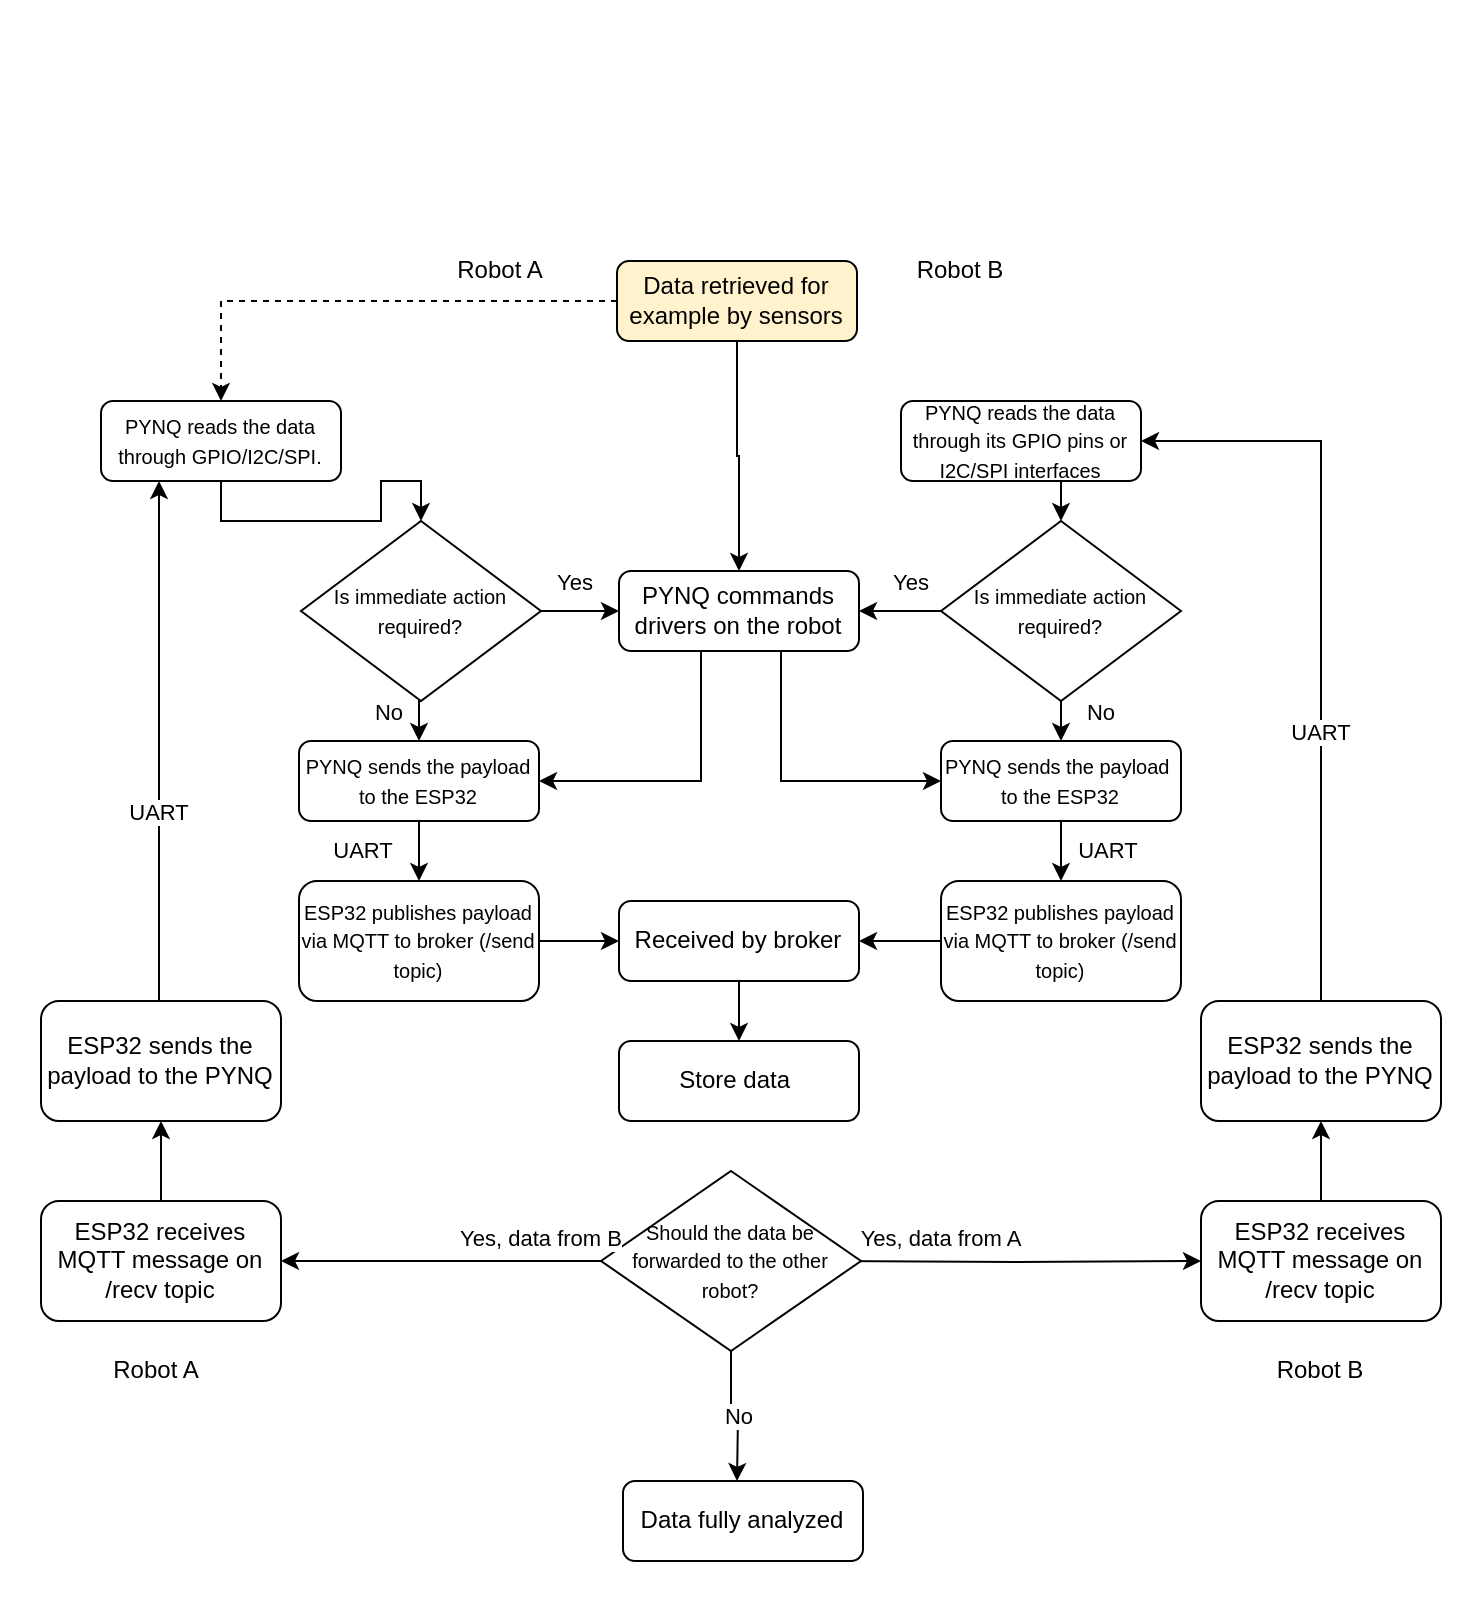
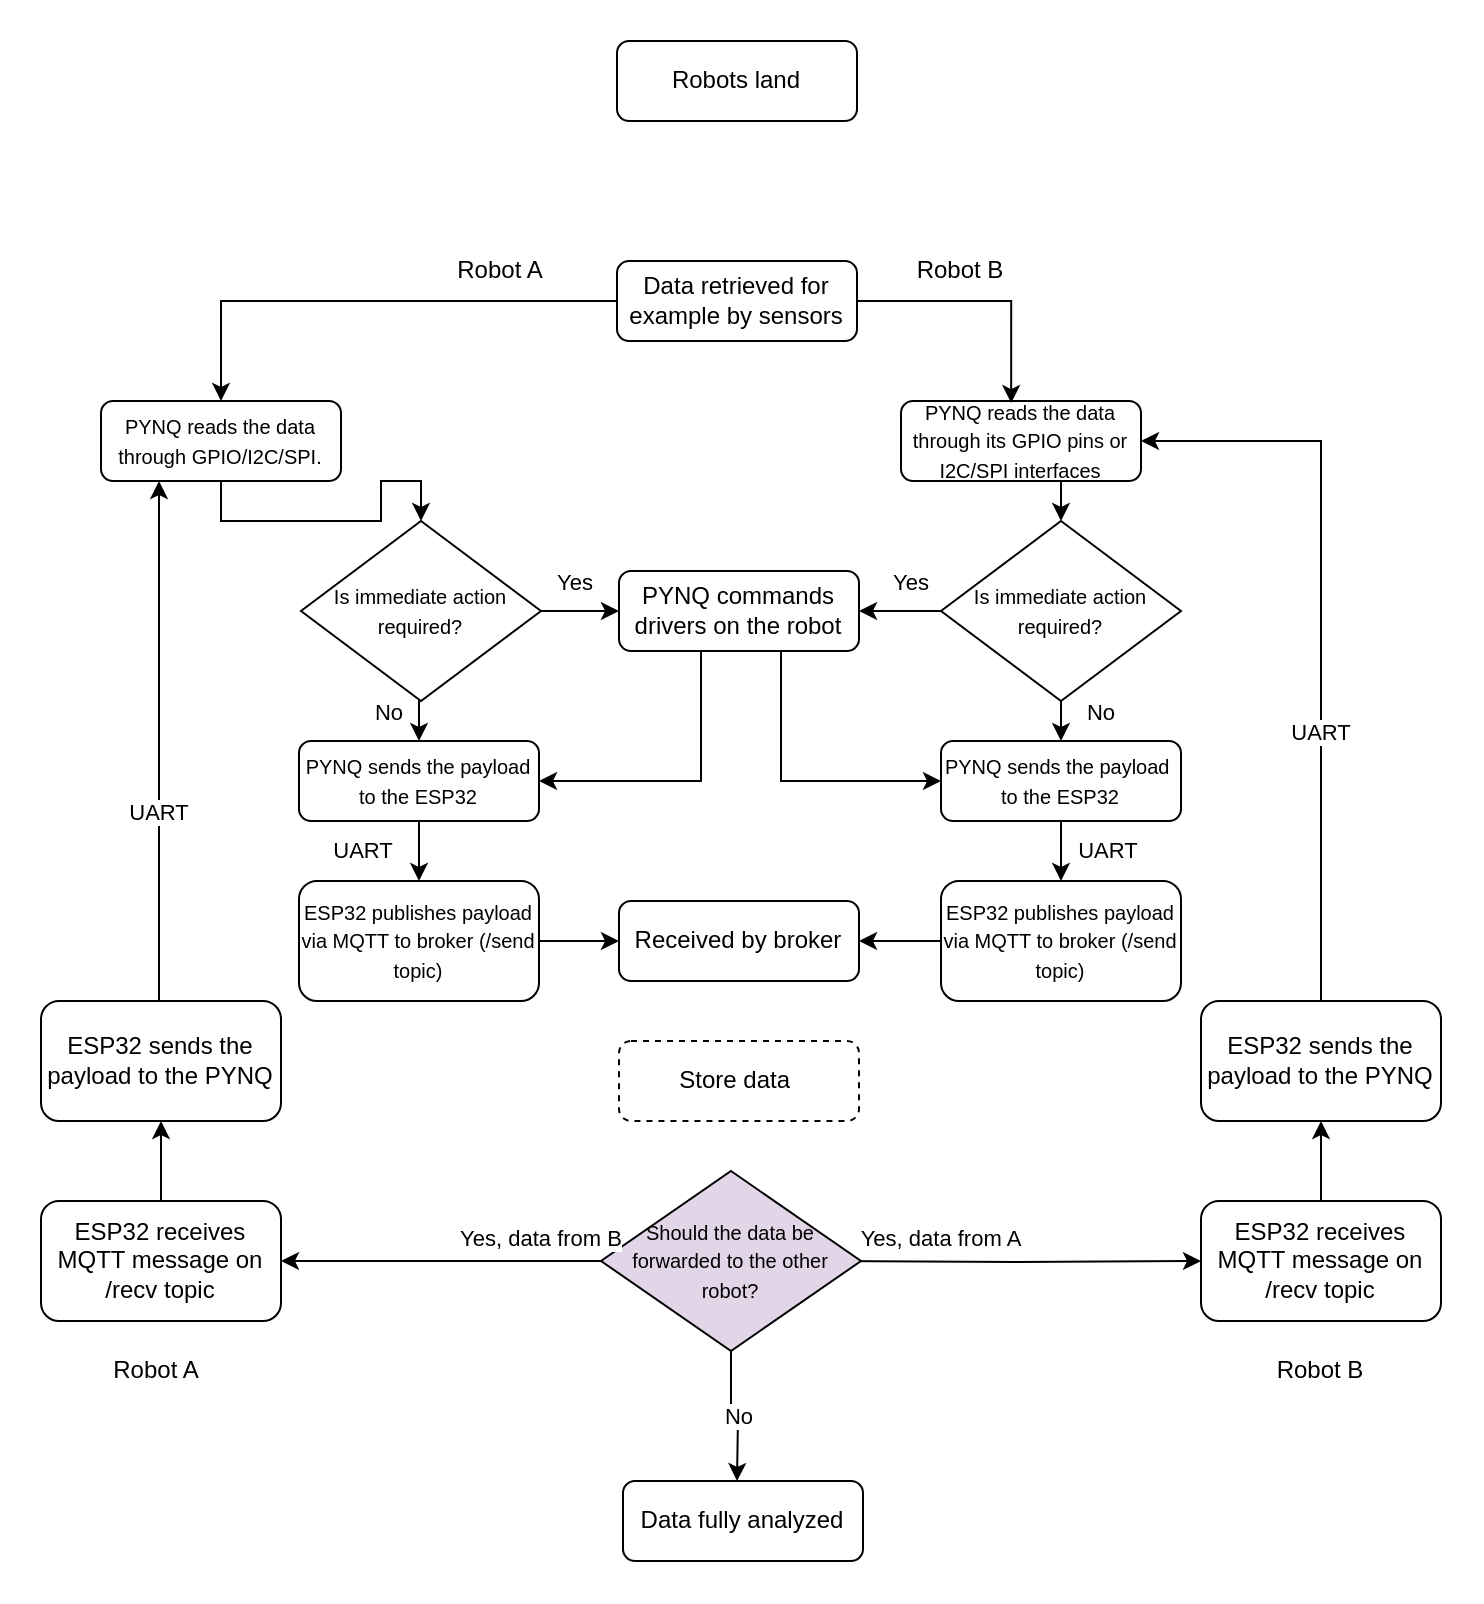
none -> (737, 81)
(375, 301) -> (375, 301)
(737, 301) -> (737, 301)
(737, 450) -> (978, 301)
(739, 1018) -> none
(739, 1081) -> (739, 1081)
(731, 1261) -> (731, 1261)
